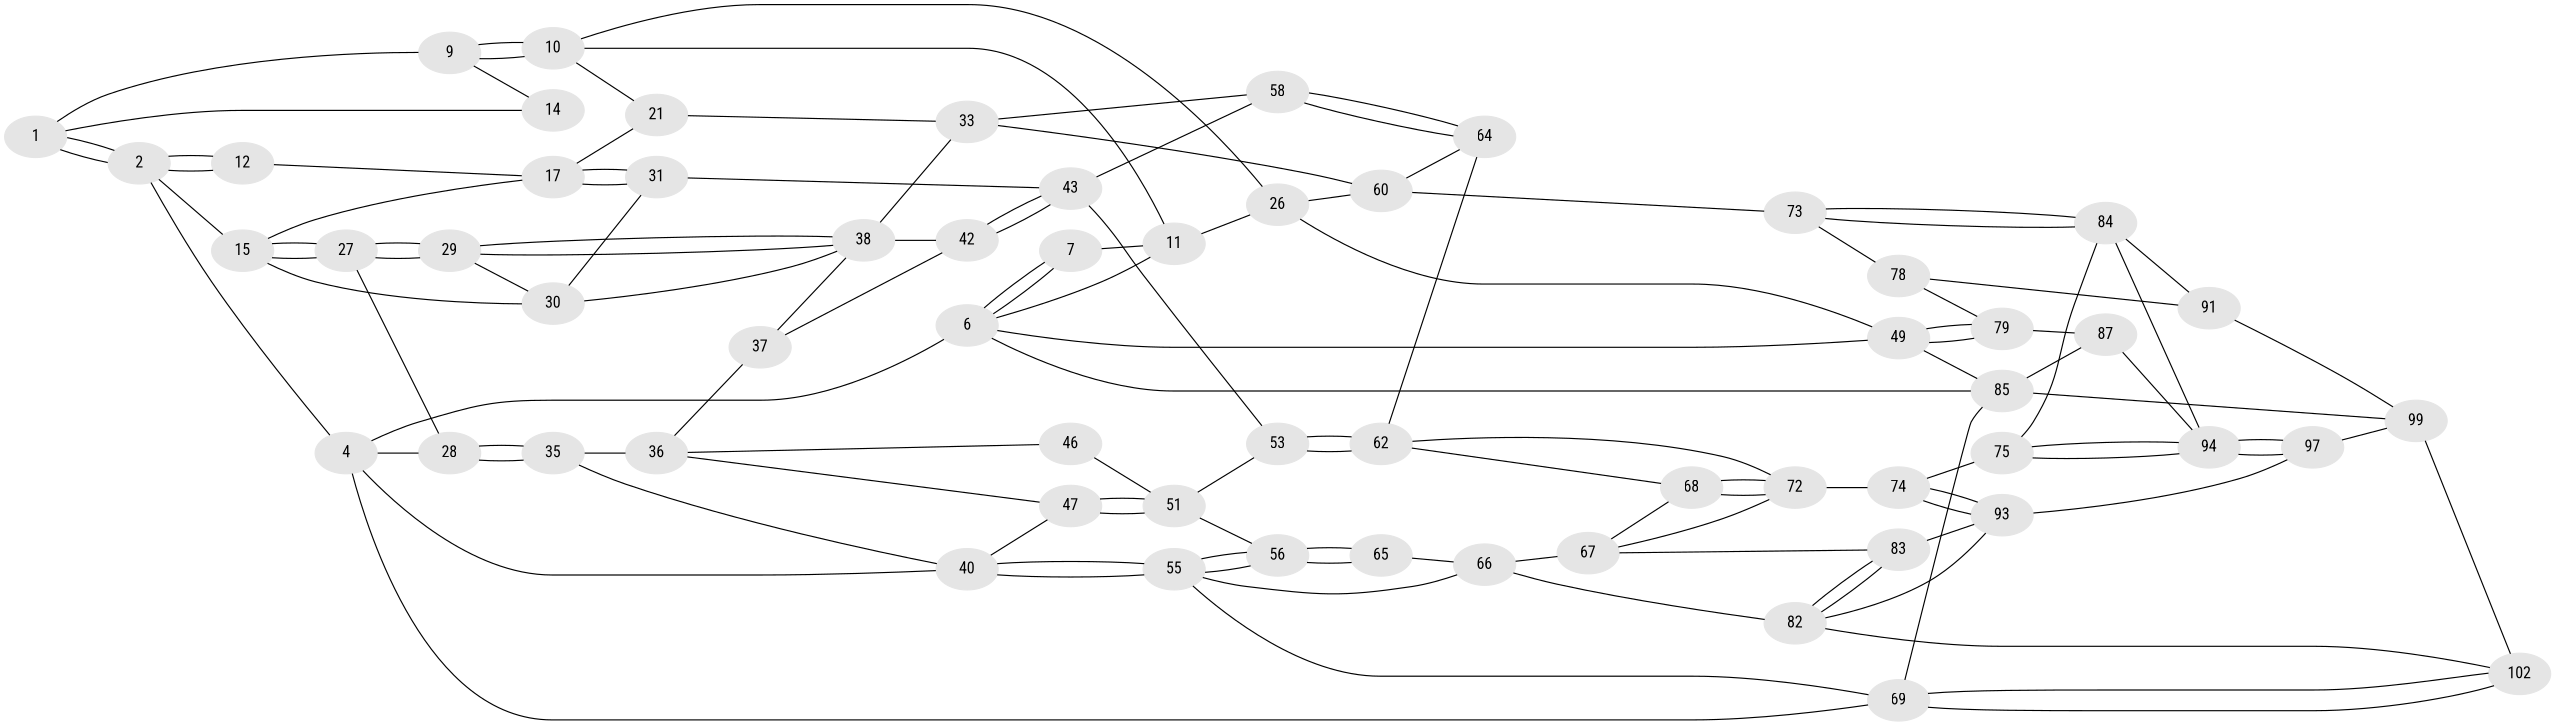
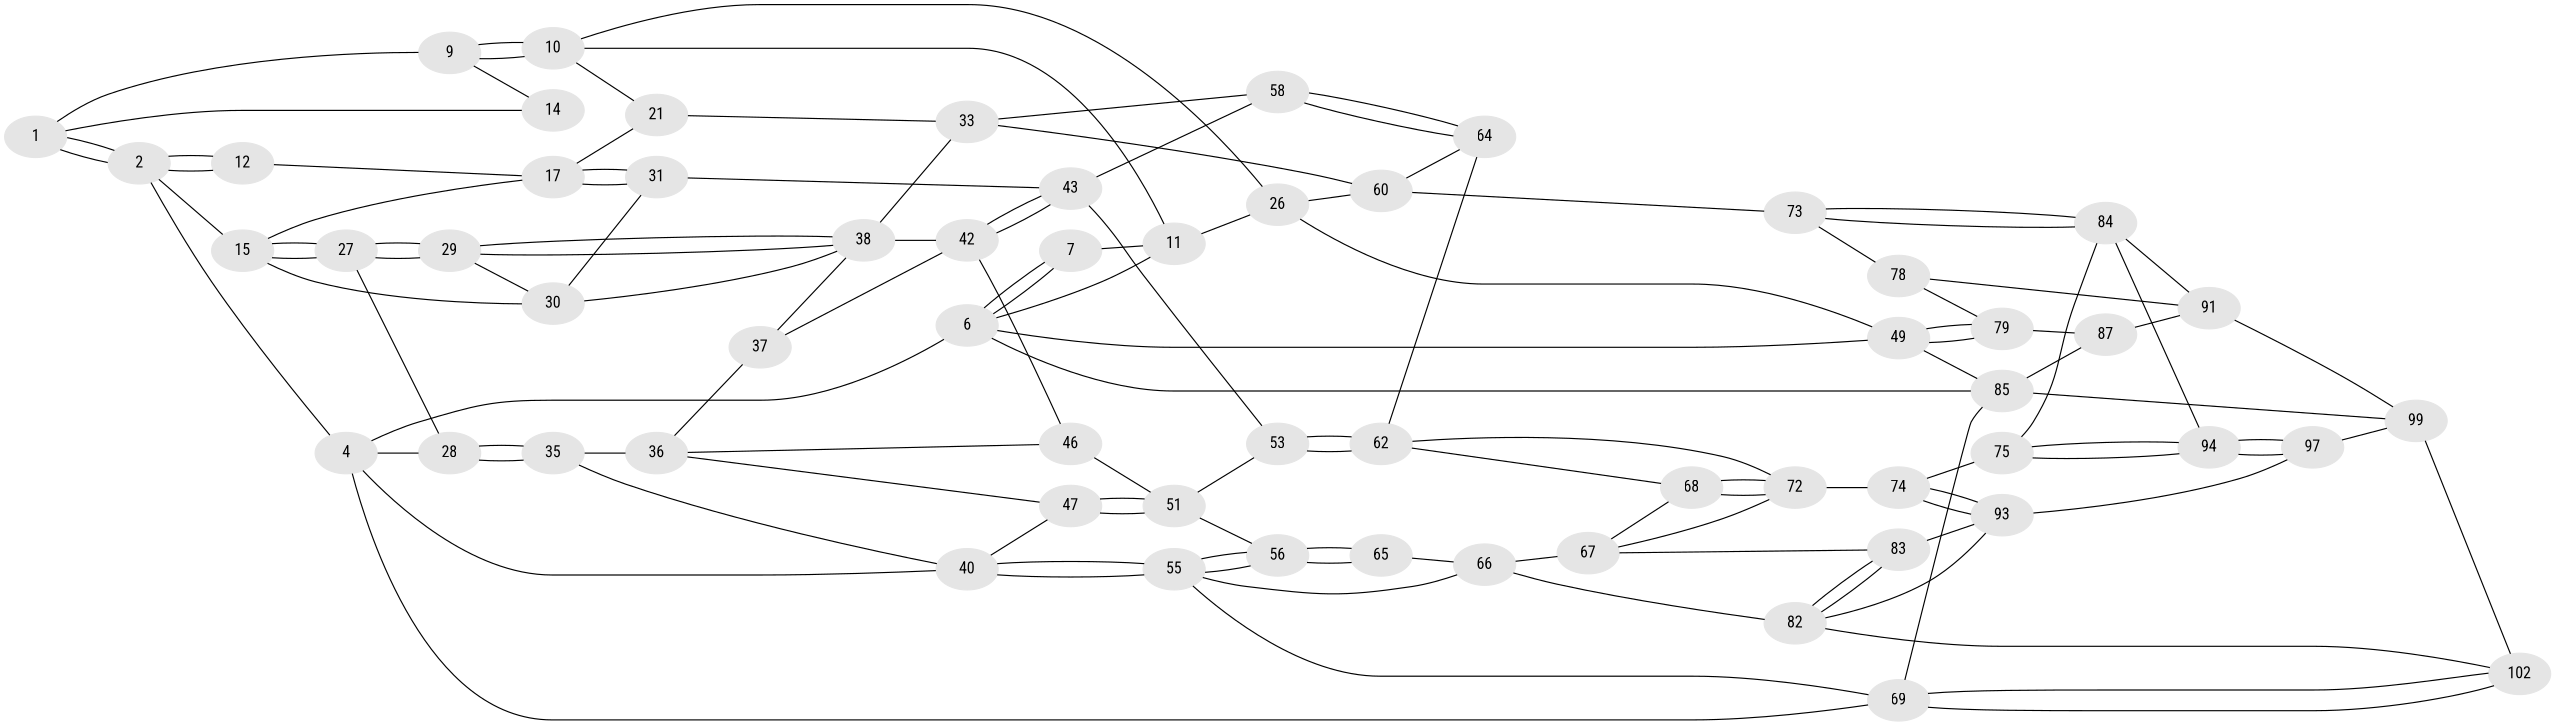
none -> (1023, 345)
(2157, 391) -> (2160, 321)
